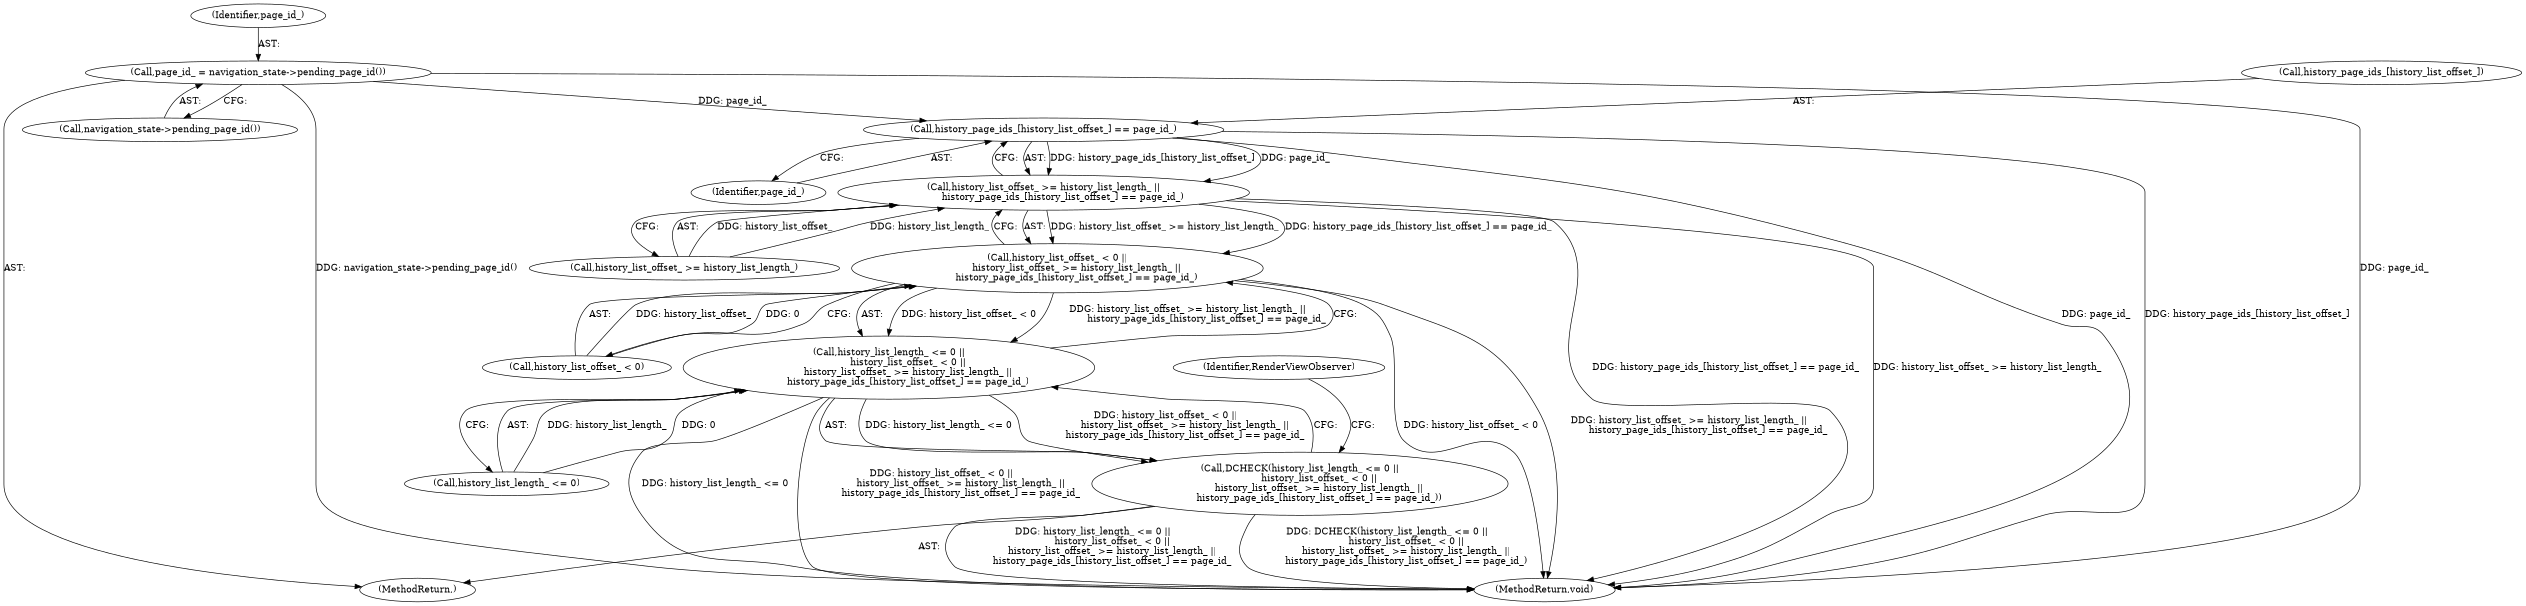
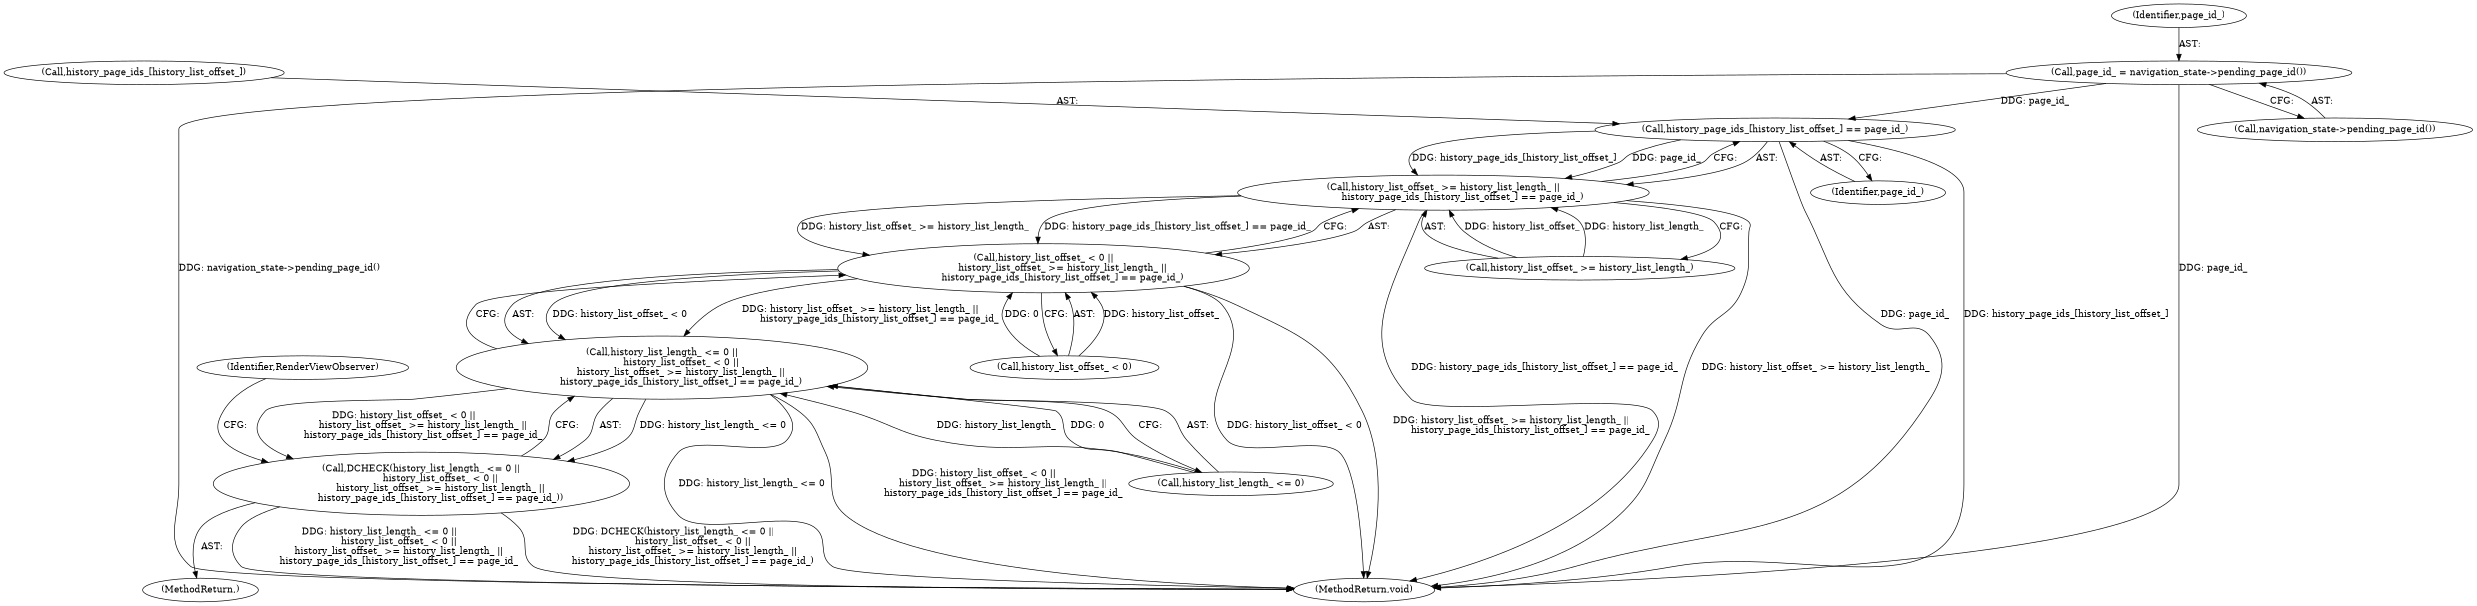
(4, 428) -> none
